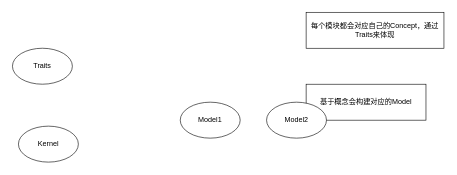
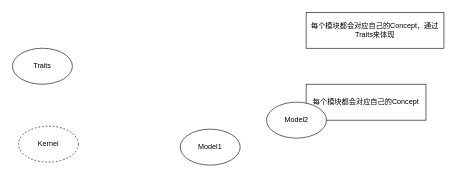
(366, 102) -> (366, 102)
(210, 120) -> (210, 147)
(48, 144) -> (48, 144)
